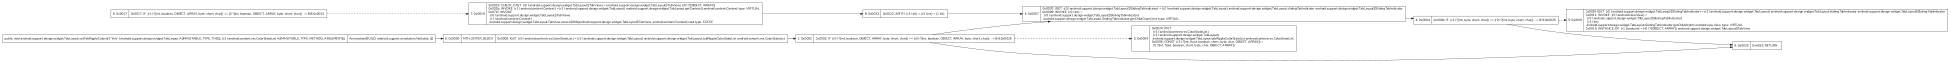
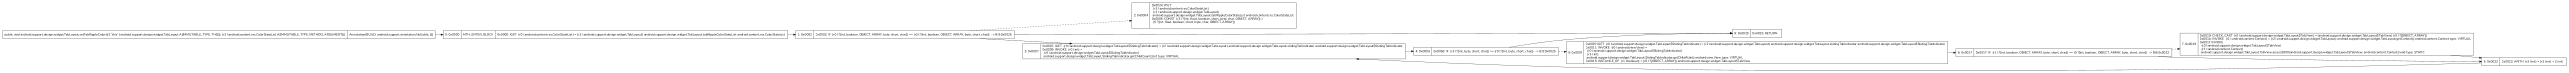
(501, 12) -> (2212, 42)
none -> (1951, 53)
none -> (2319, 60)
